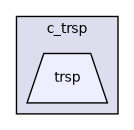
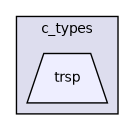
(67, 30) -> (67, 30)
